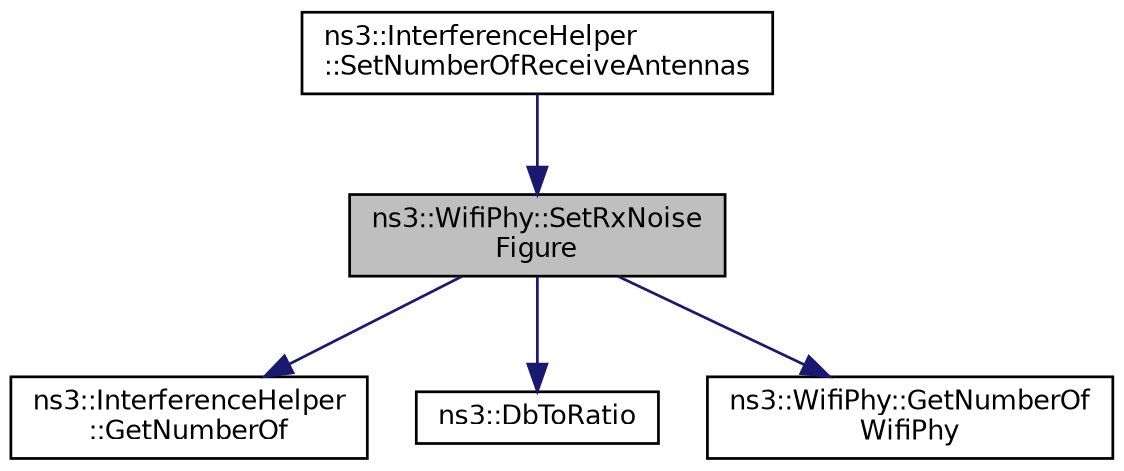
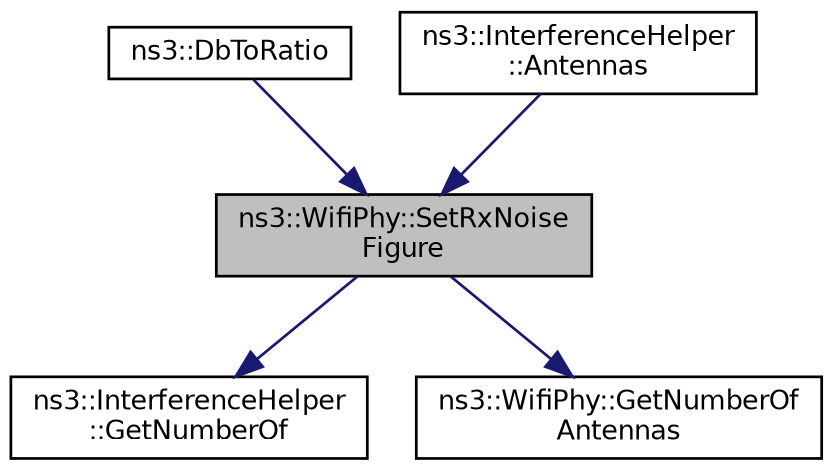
(537, 53) -> (578, 53)
(537, 320) -> (300, 127)
(910, 418) -> (619, 418)
